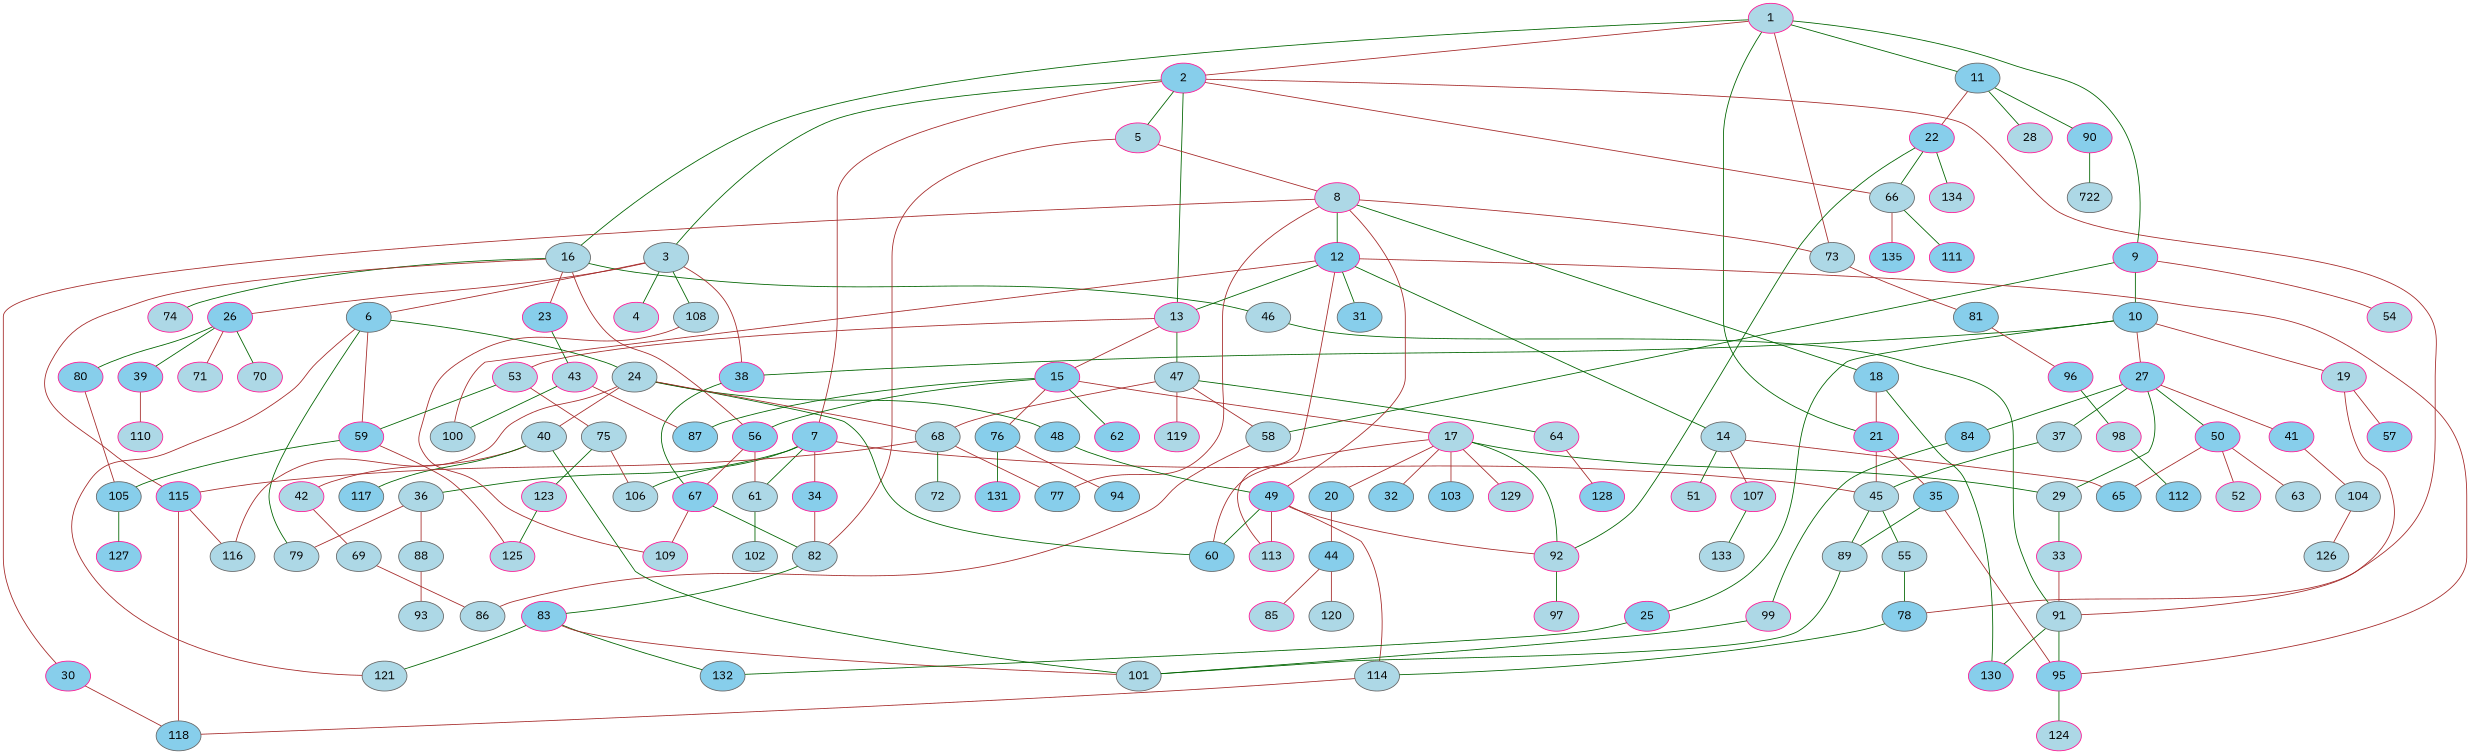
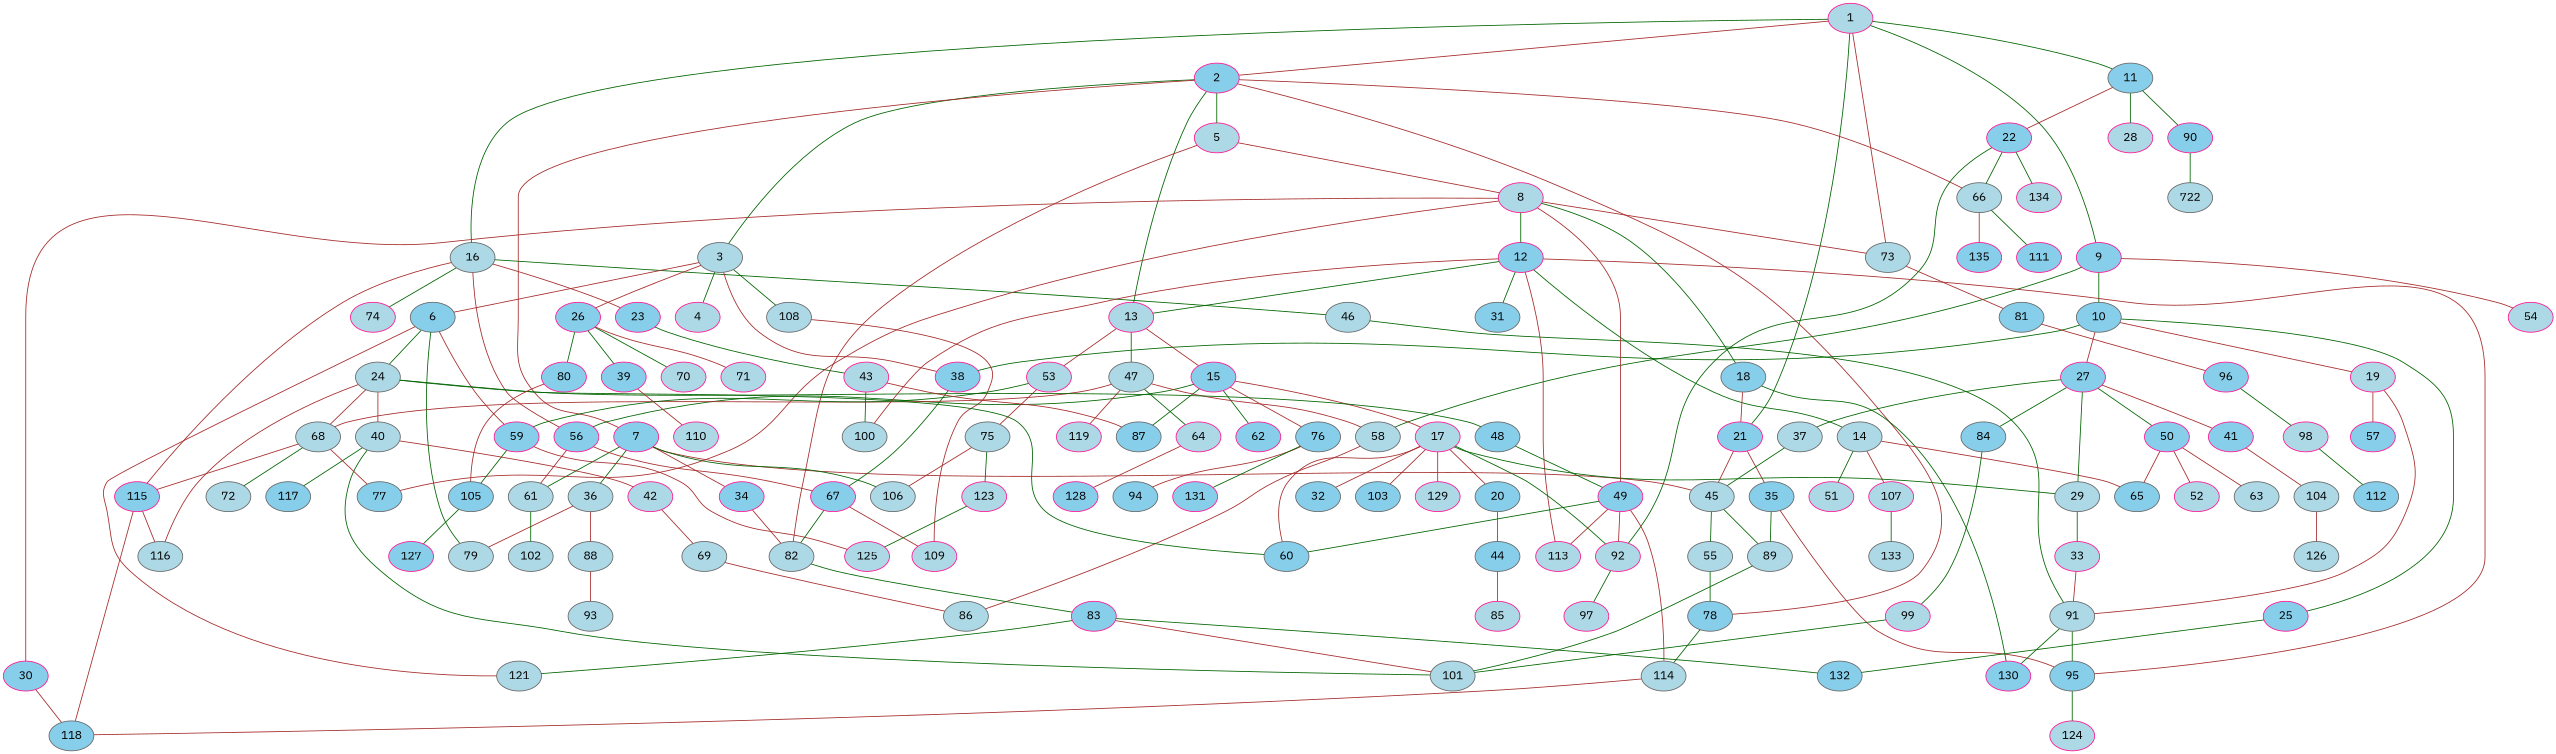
(1331, 616) -> none
(2059, 676) -> (2072, 676)
